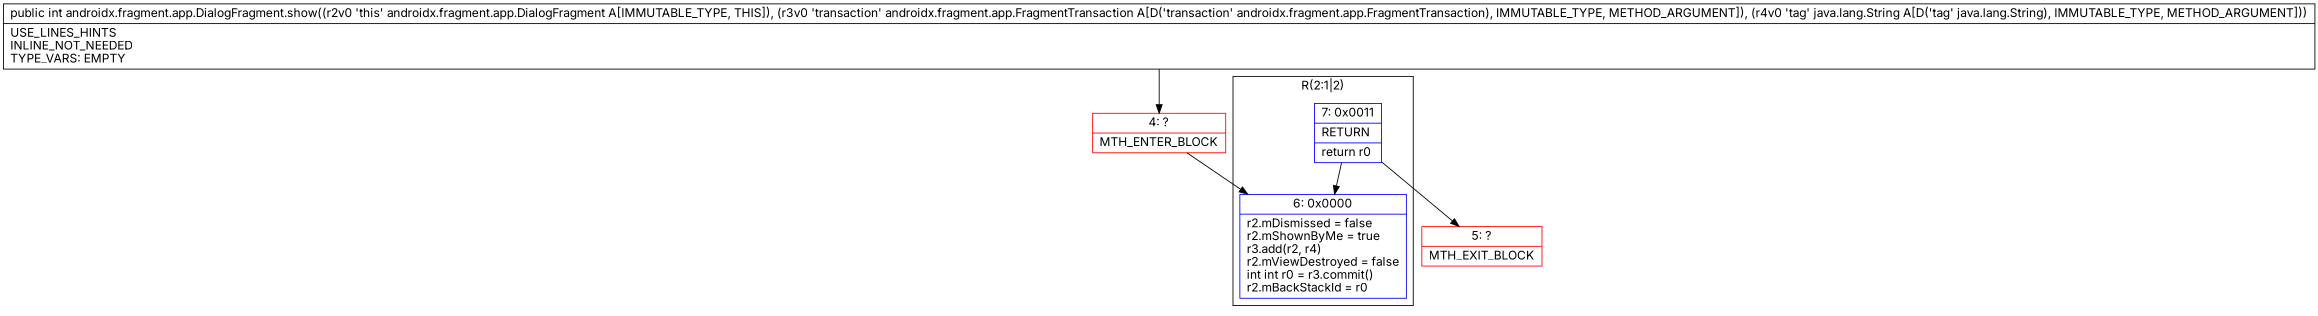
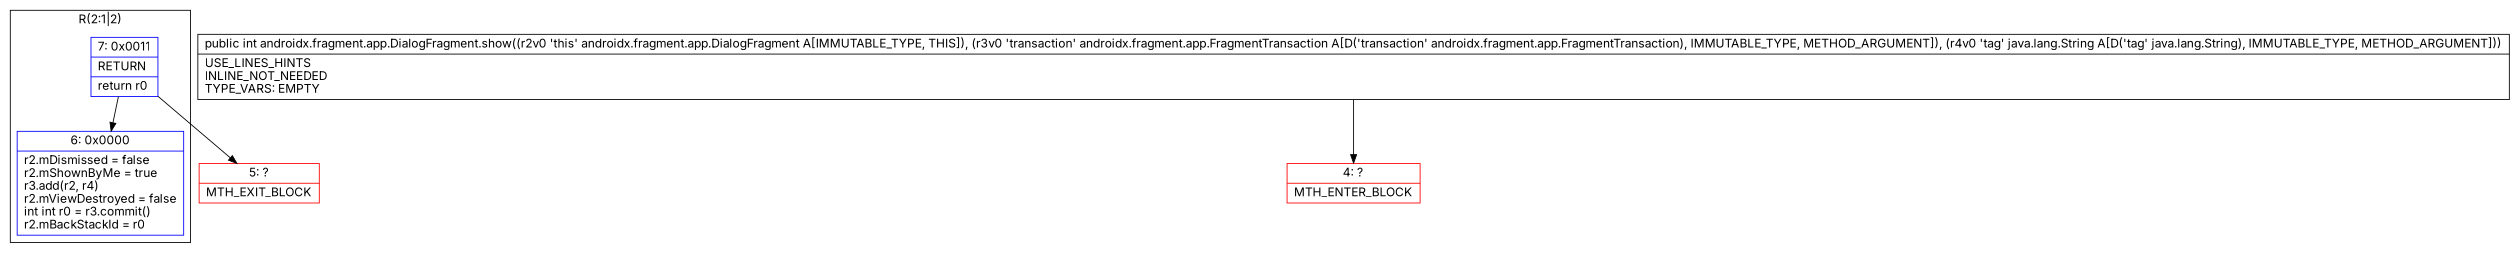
(1214, 171) -> none
